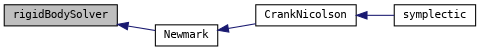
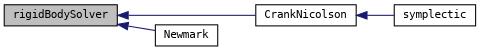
(242, 26) -> (192, 15)
